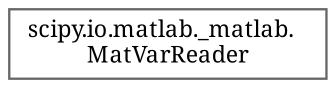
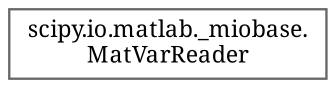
(168, 44) -> (168, 44)
